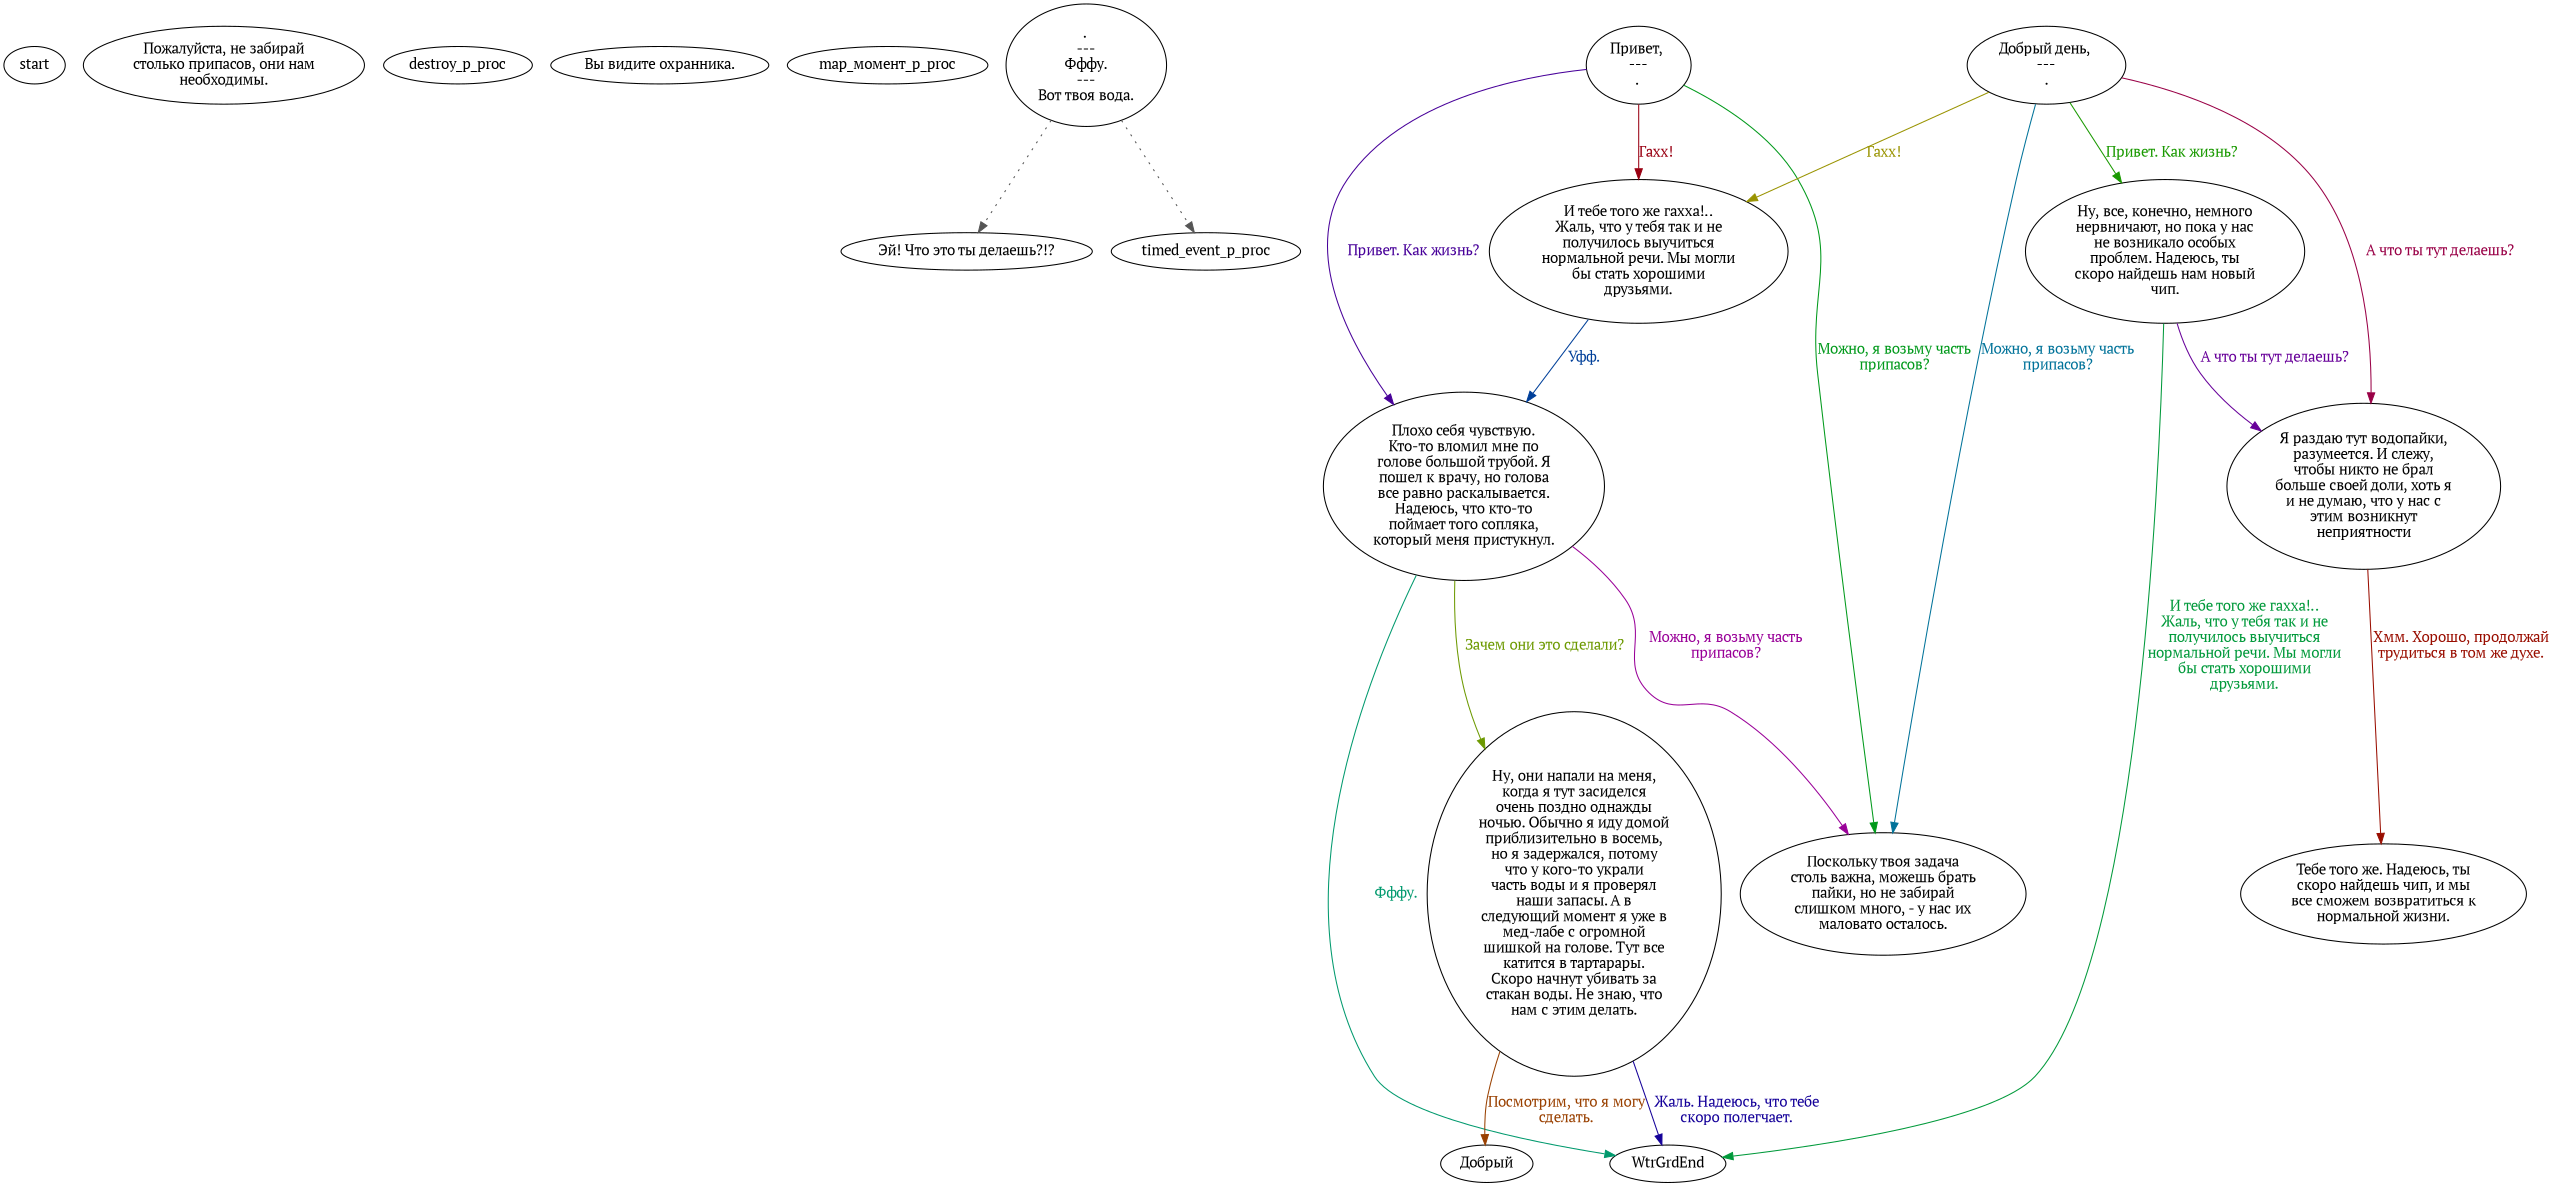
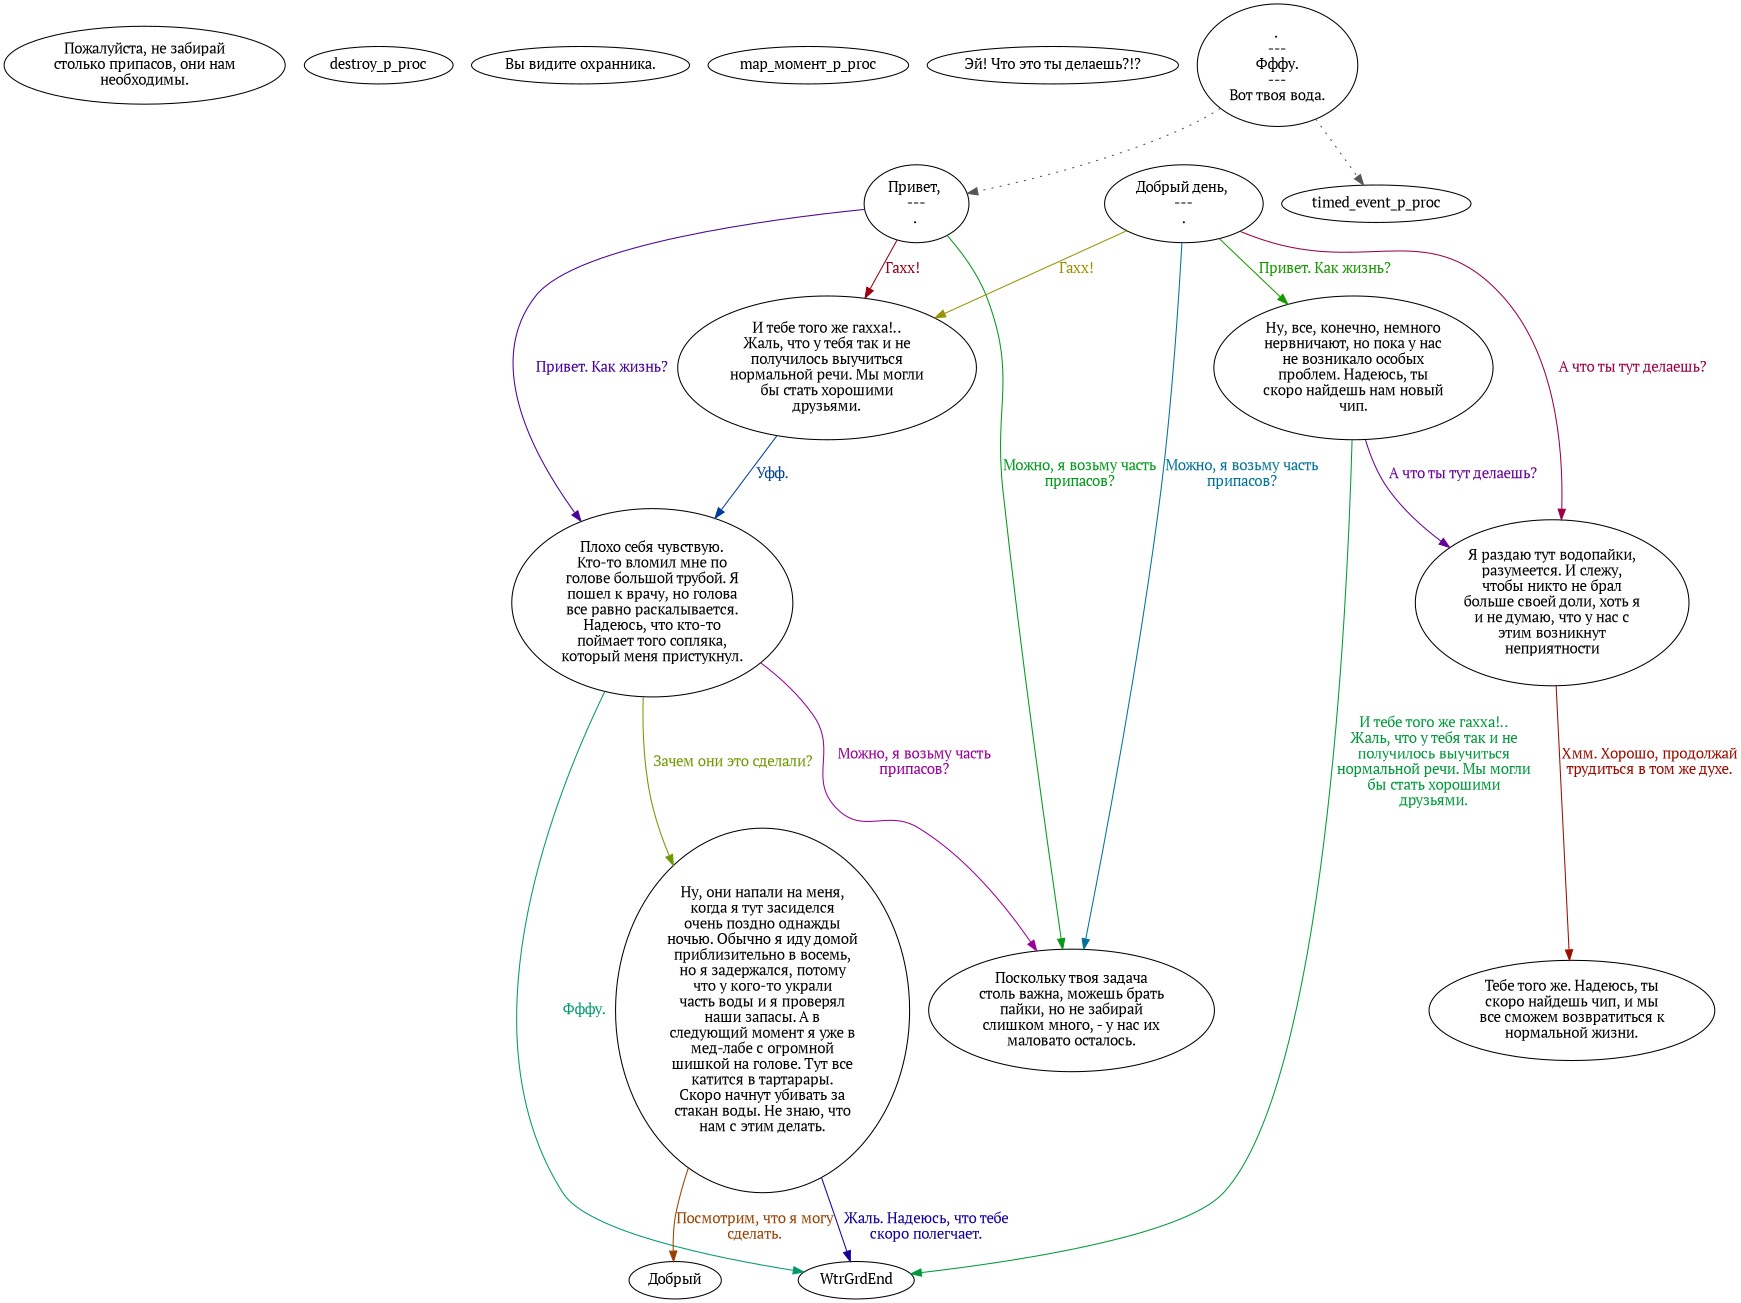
(35, 65) -> none
(1018, 172) -> (1102, 159)
